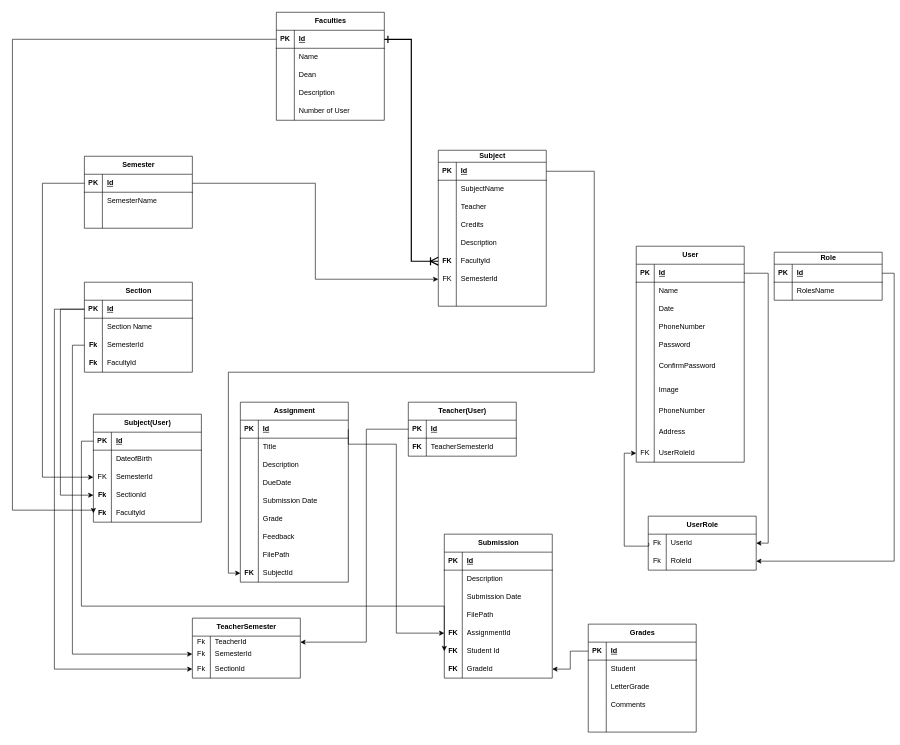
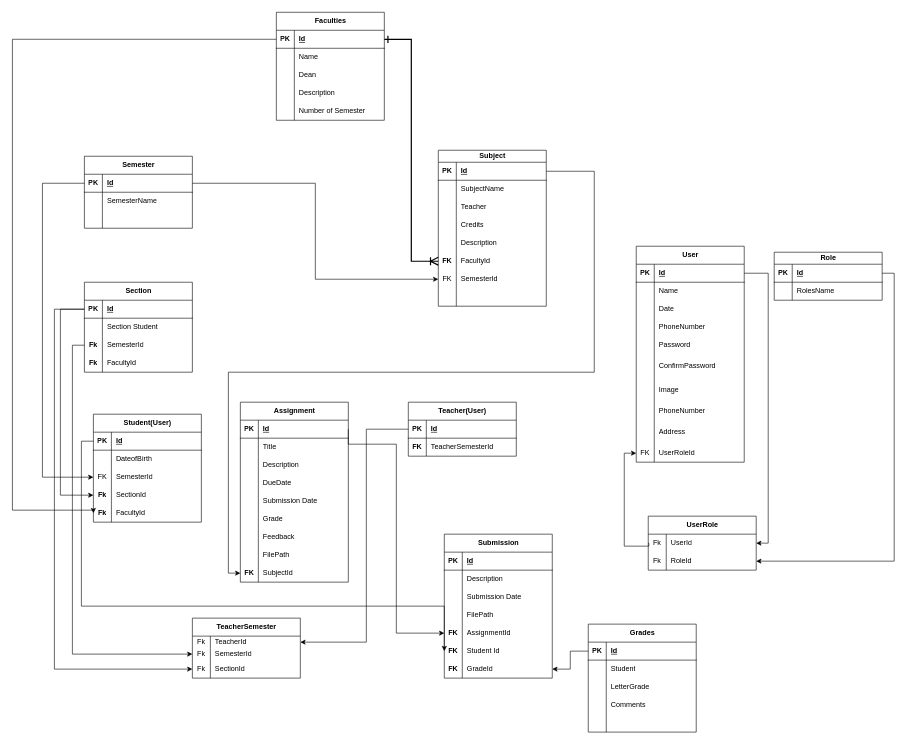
(325, 111) -> (334, 111)
(129, 327) -> (135, 327)
(148, 423) -> (148, 423)
